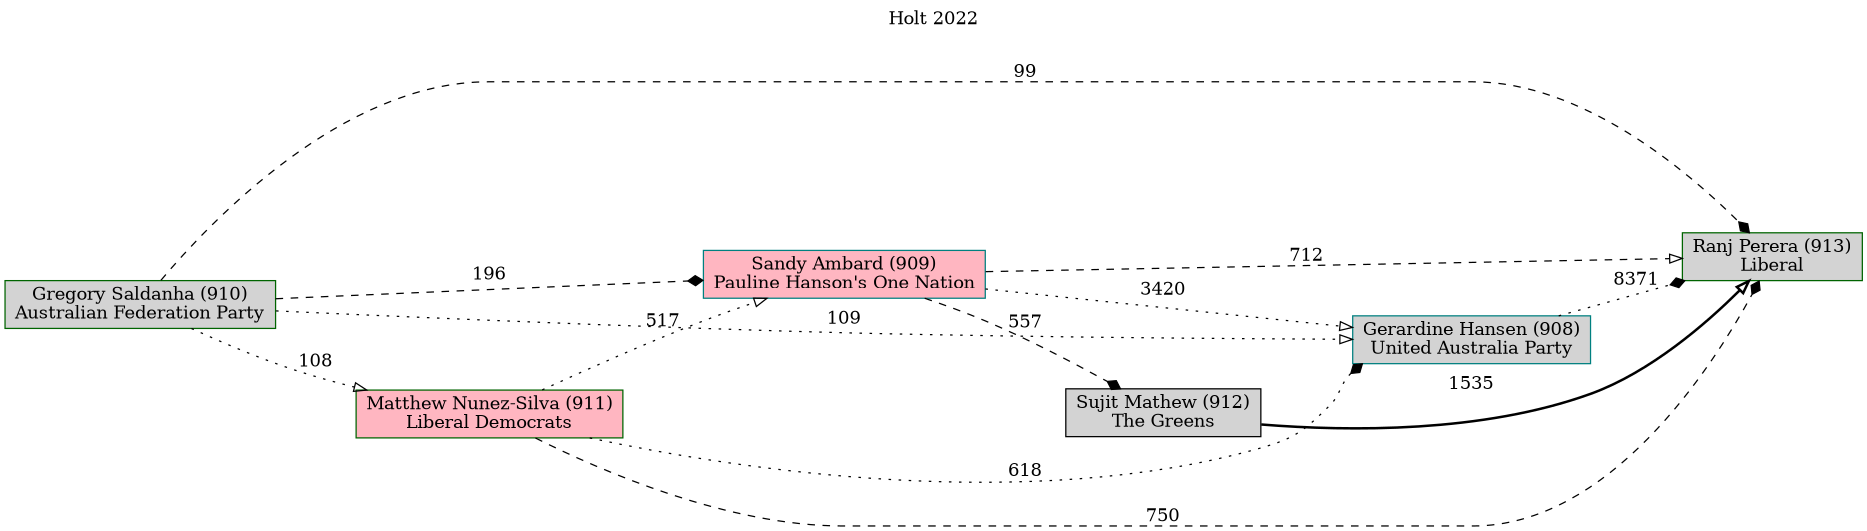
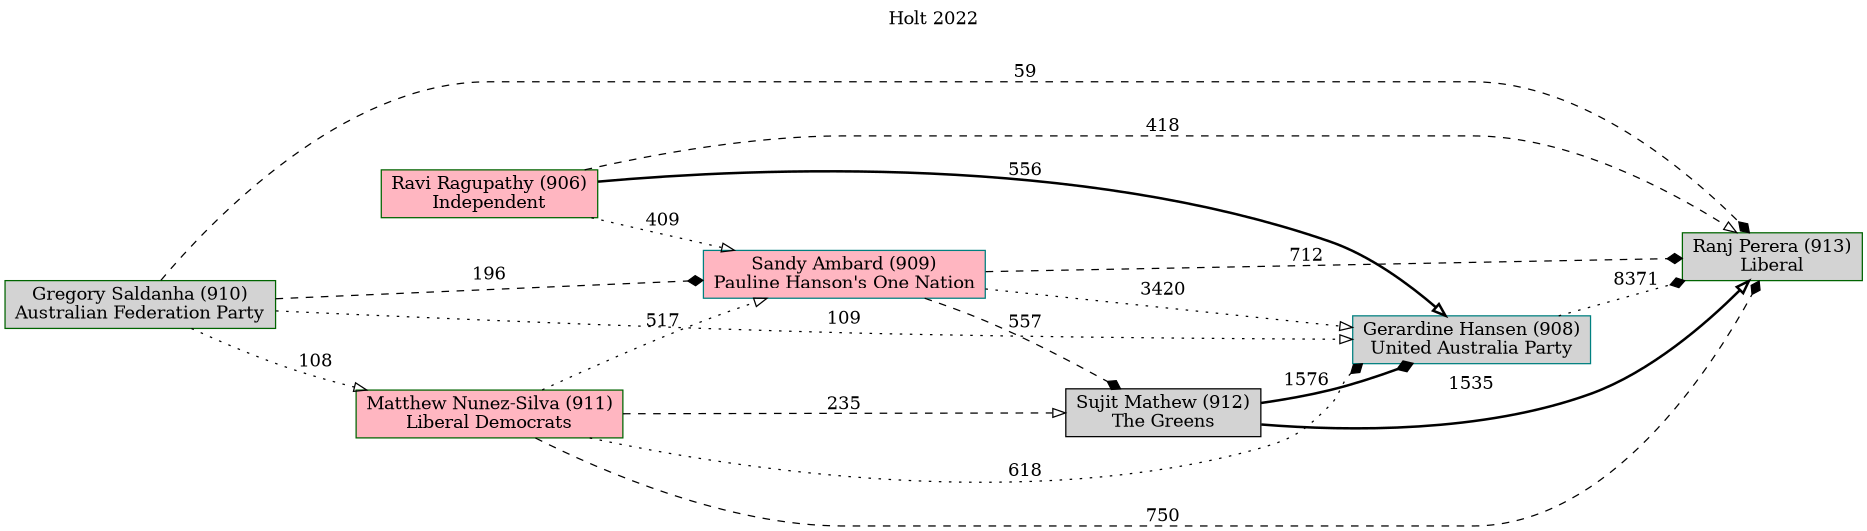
(1026, 72) -> (1026, 72)
none -> (489, 194)
(1328, 265) -> (1328, 265)
none -> (1330, 390)
none -> (838, 413)
